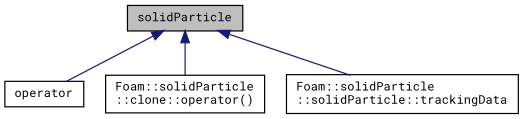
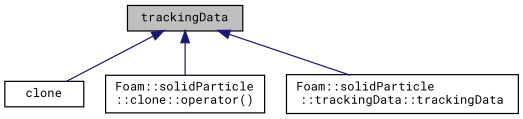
(185, 18) -> (185, 18)
(44, 94) -> (44, 94)
(402, 94) -> (402, 94)
